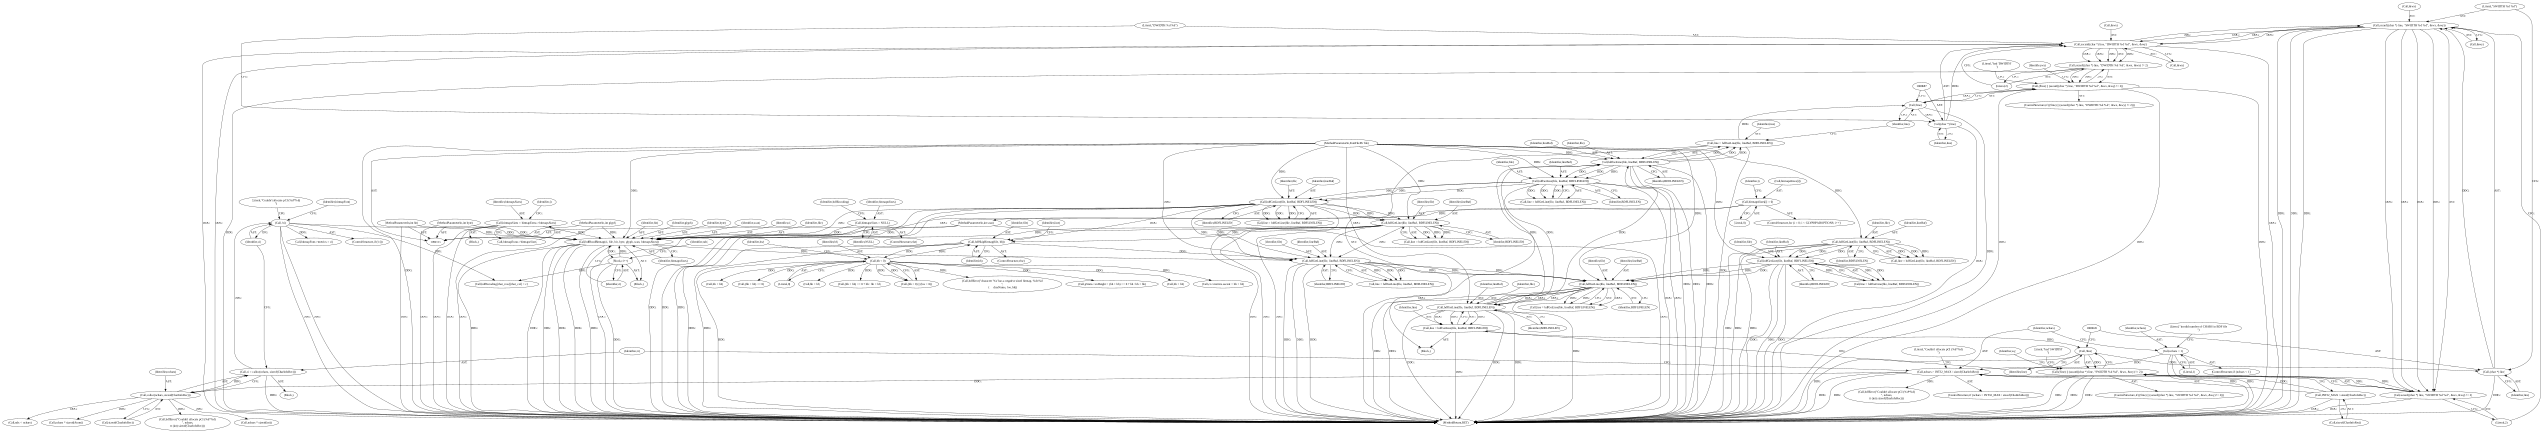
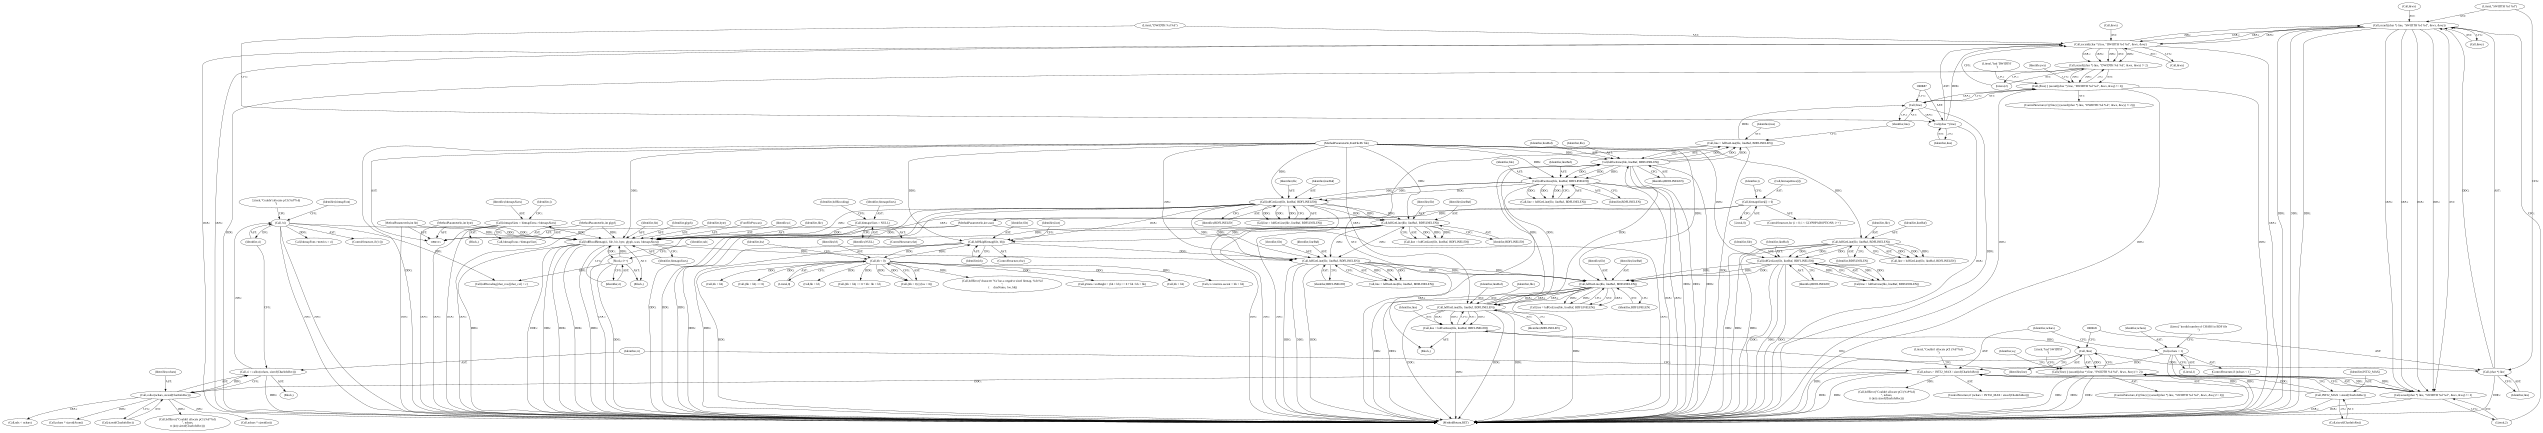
none -> (1057, 150)
(751, 223) -> (751, 223)
none -> (2365, 372)
